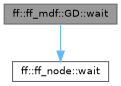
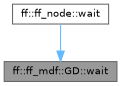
(61, 38) -> (61, 38)
